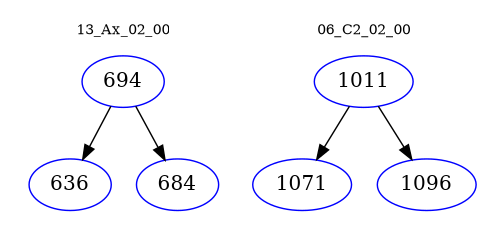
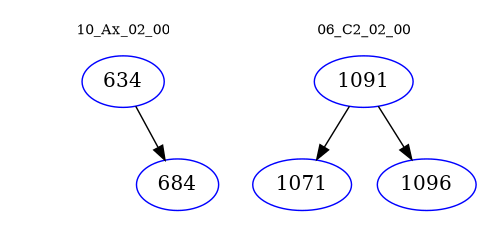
(124, 31) -> (124, 31)
(123, 82) -> (123, 82)
(364, 82) -> (364, 82)
(70, 185) -> none
